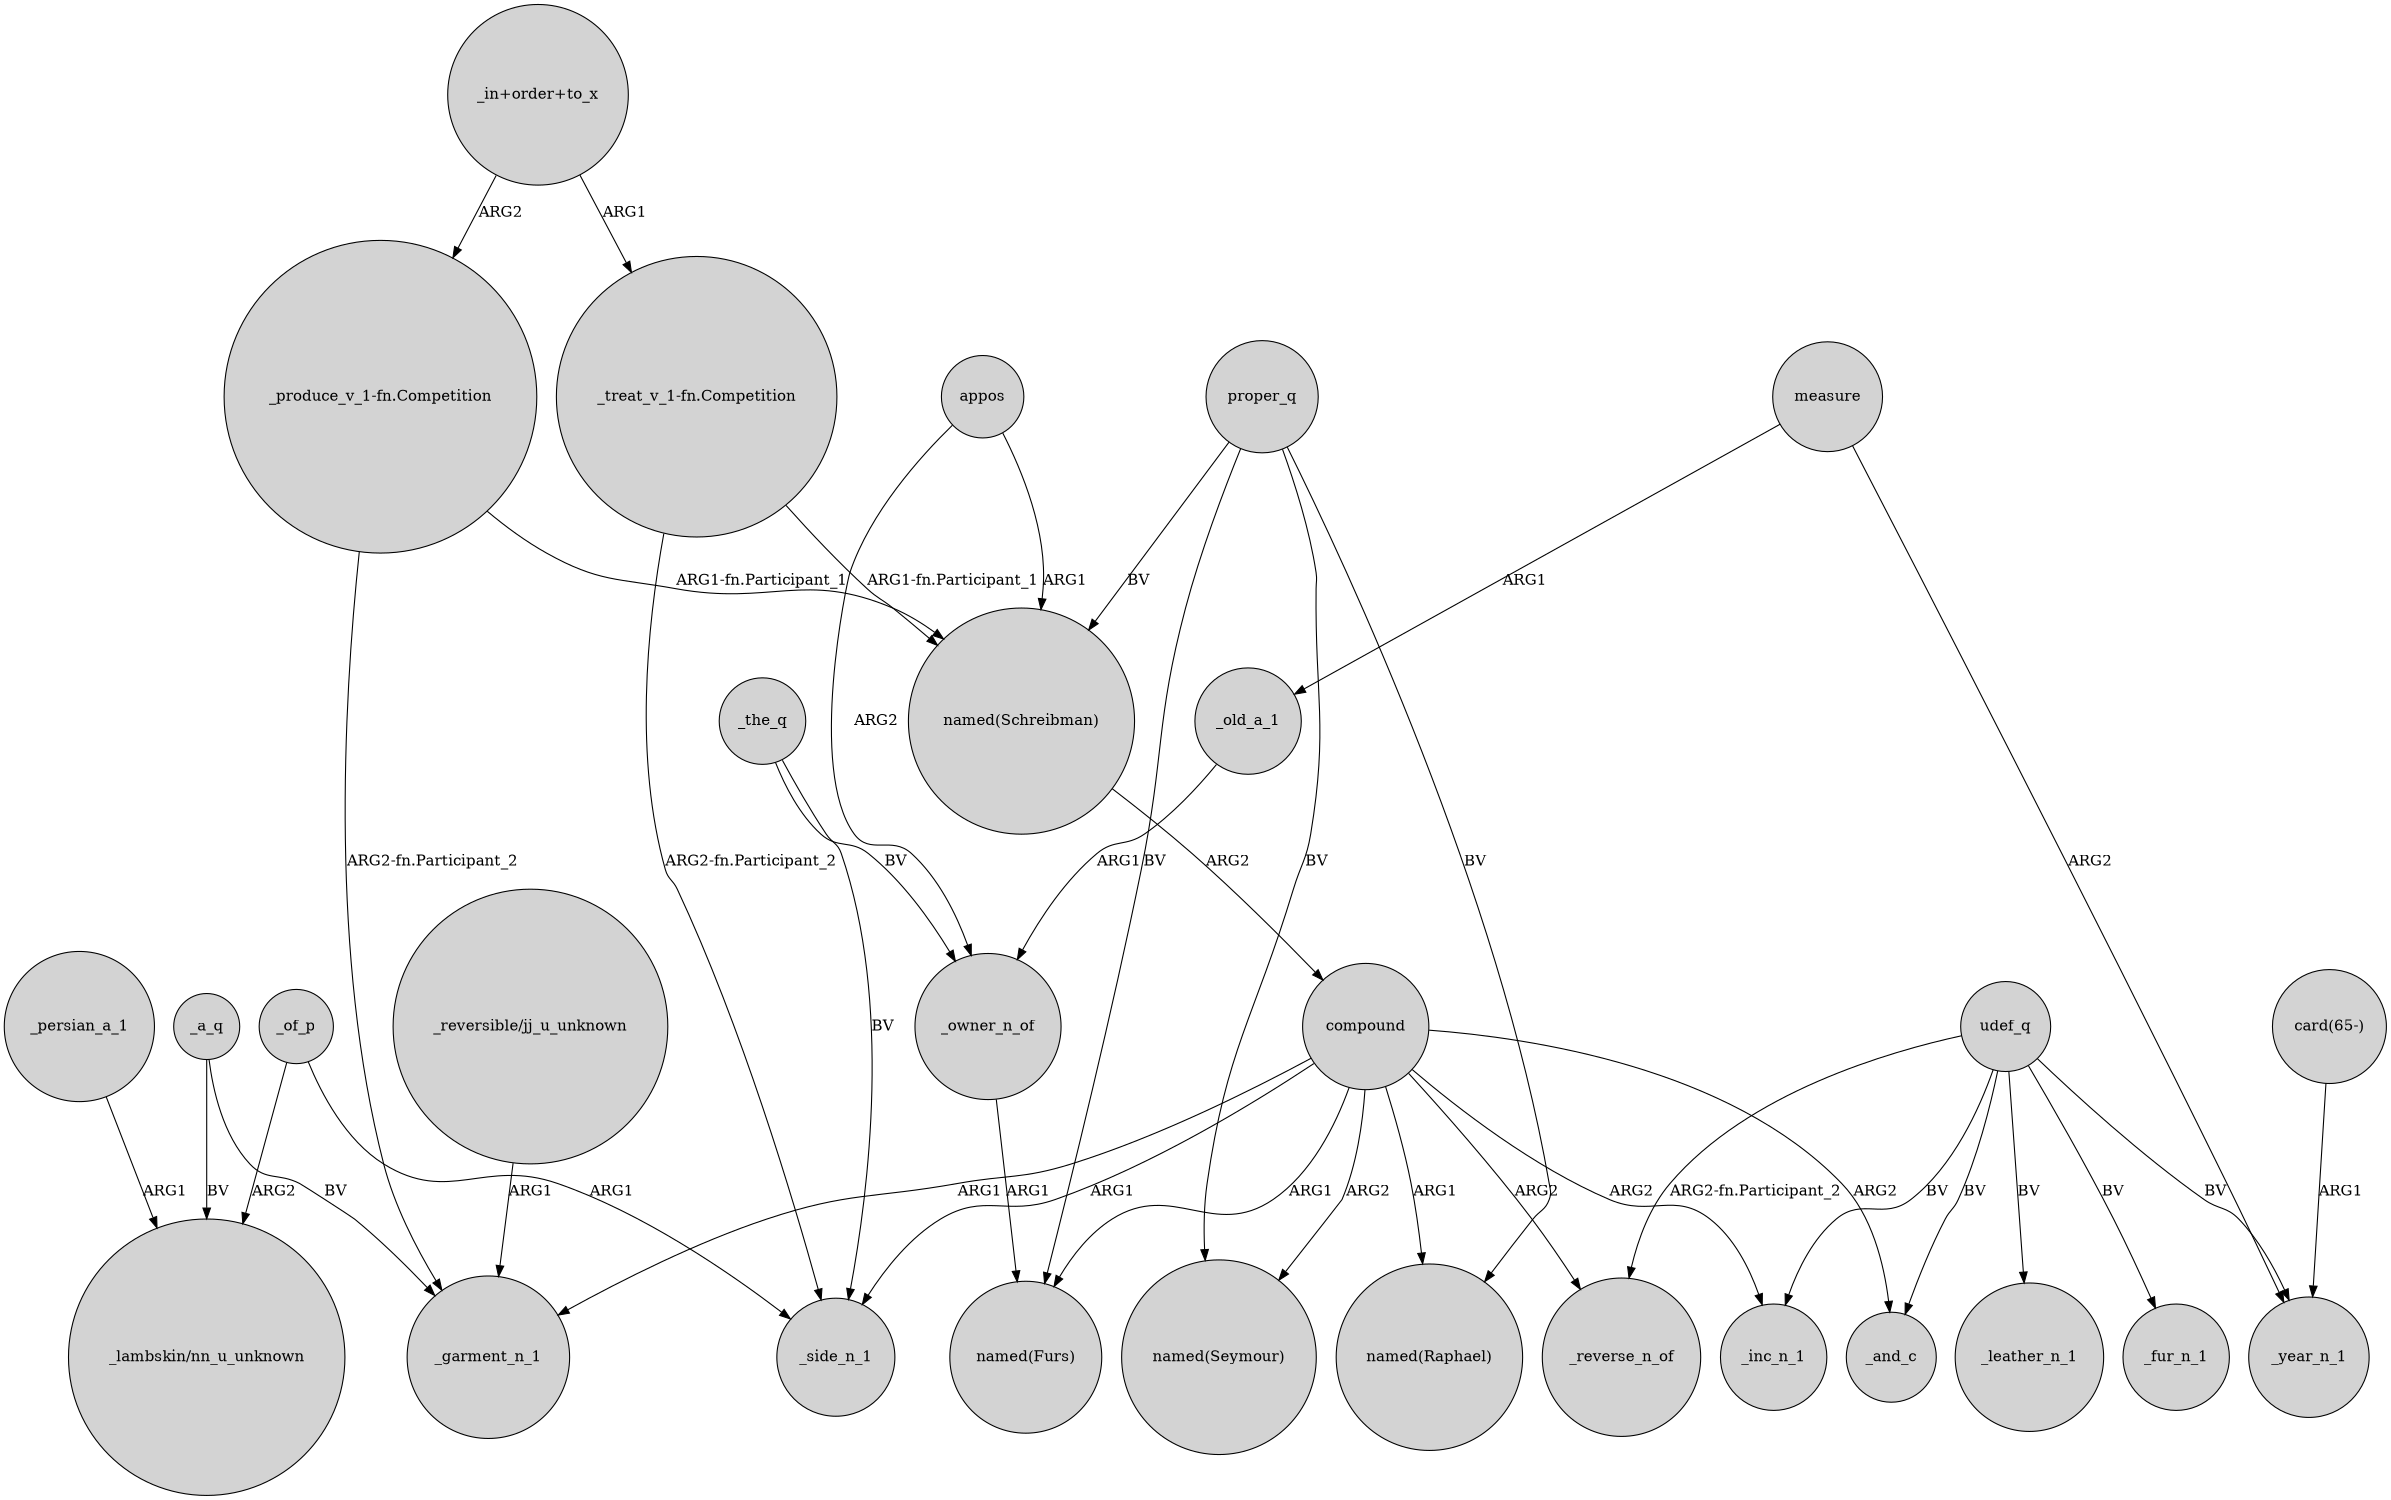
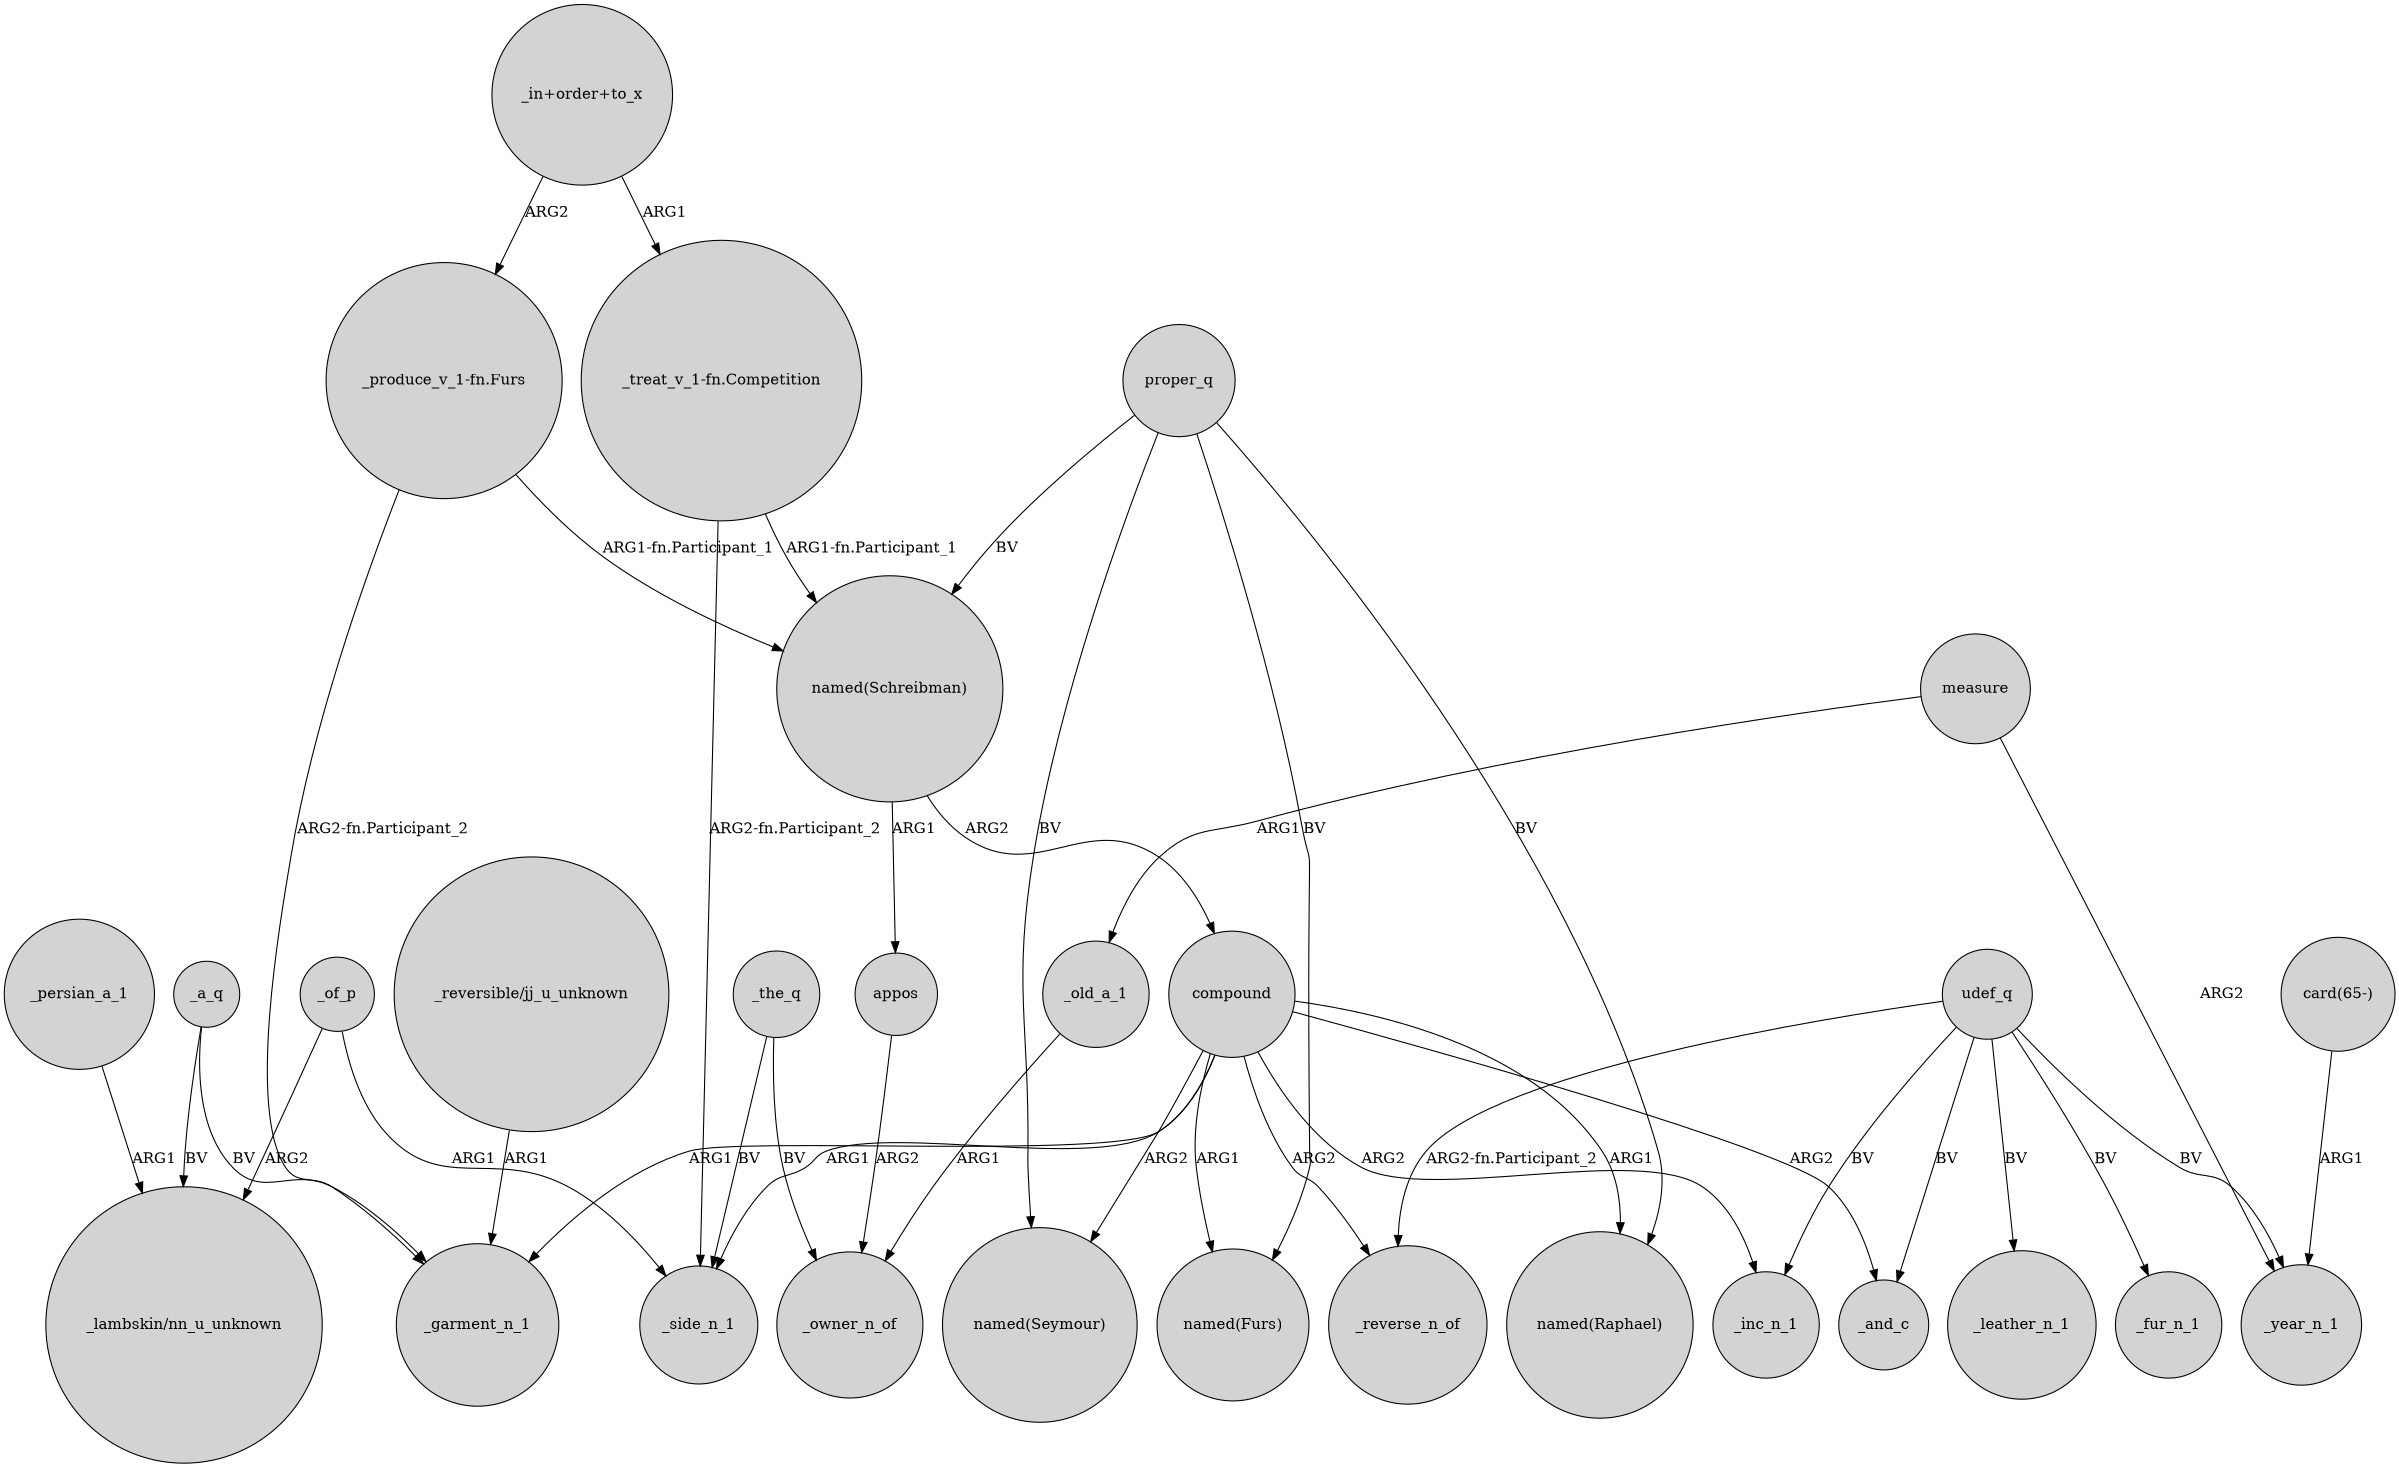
(380, 397) -> (444, 381)
(1034, 513) -> (894, 872)
(1006, 1185) -> none
